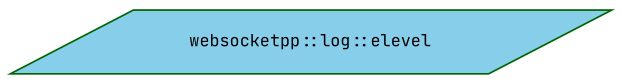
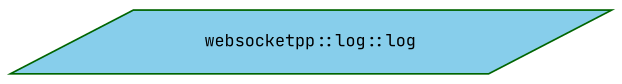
(311, 42) -> (311, 42)
